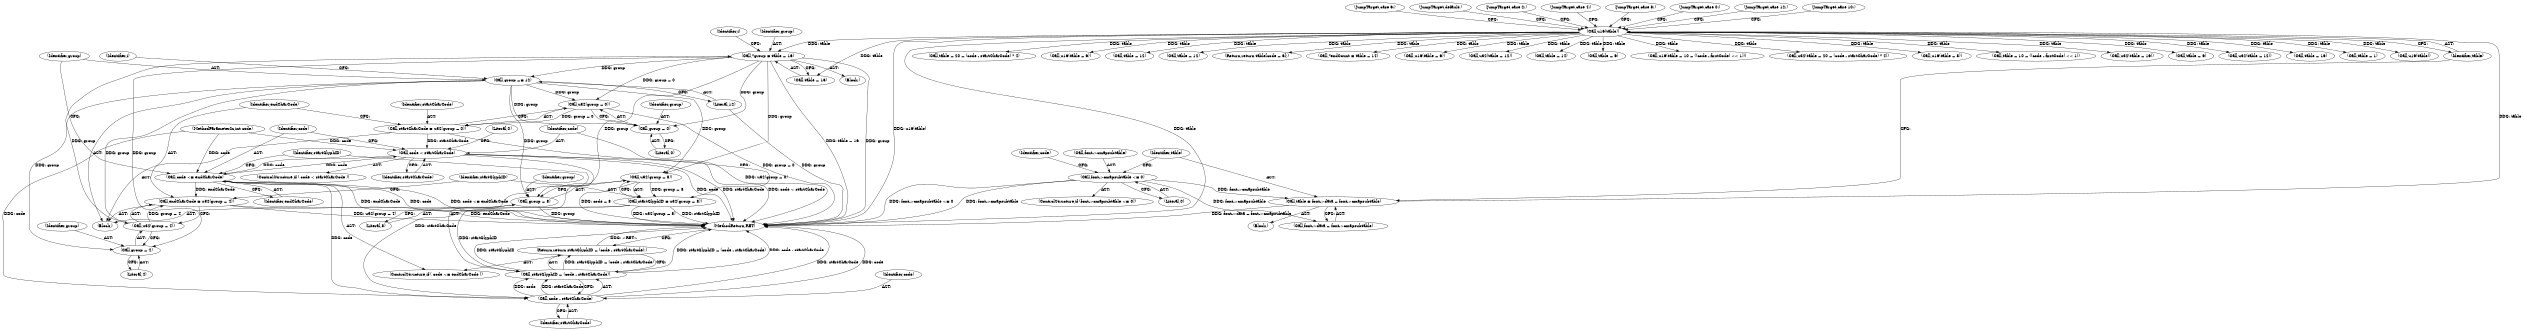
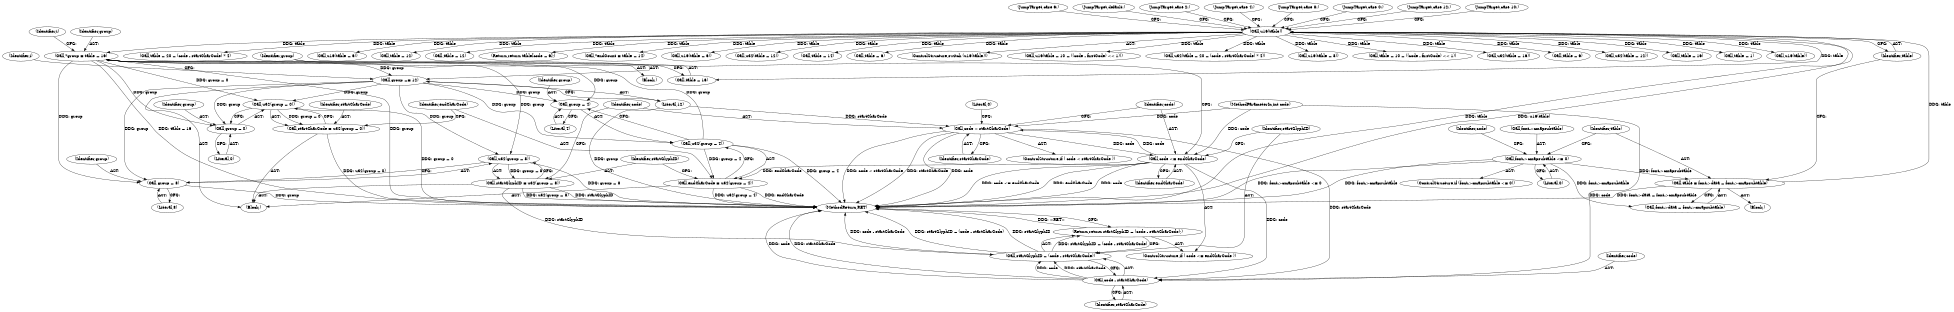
none -> (950, 56)
(427, 140) -> (818, 116)
none -> (792, 161)
(596, 202) -> (604, 183)
